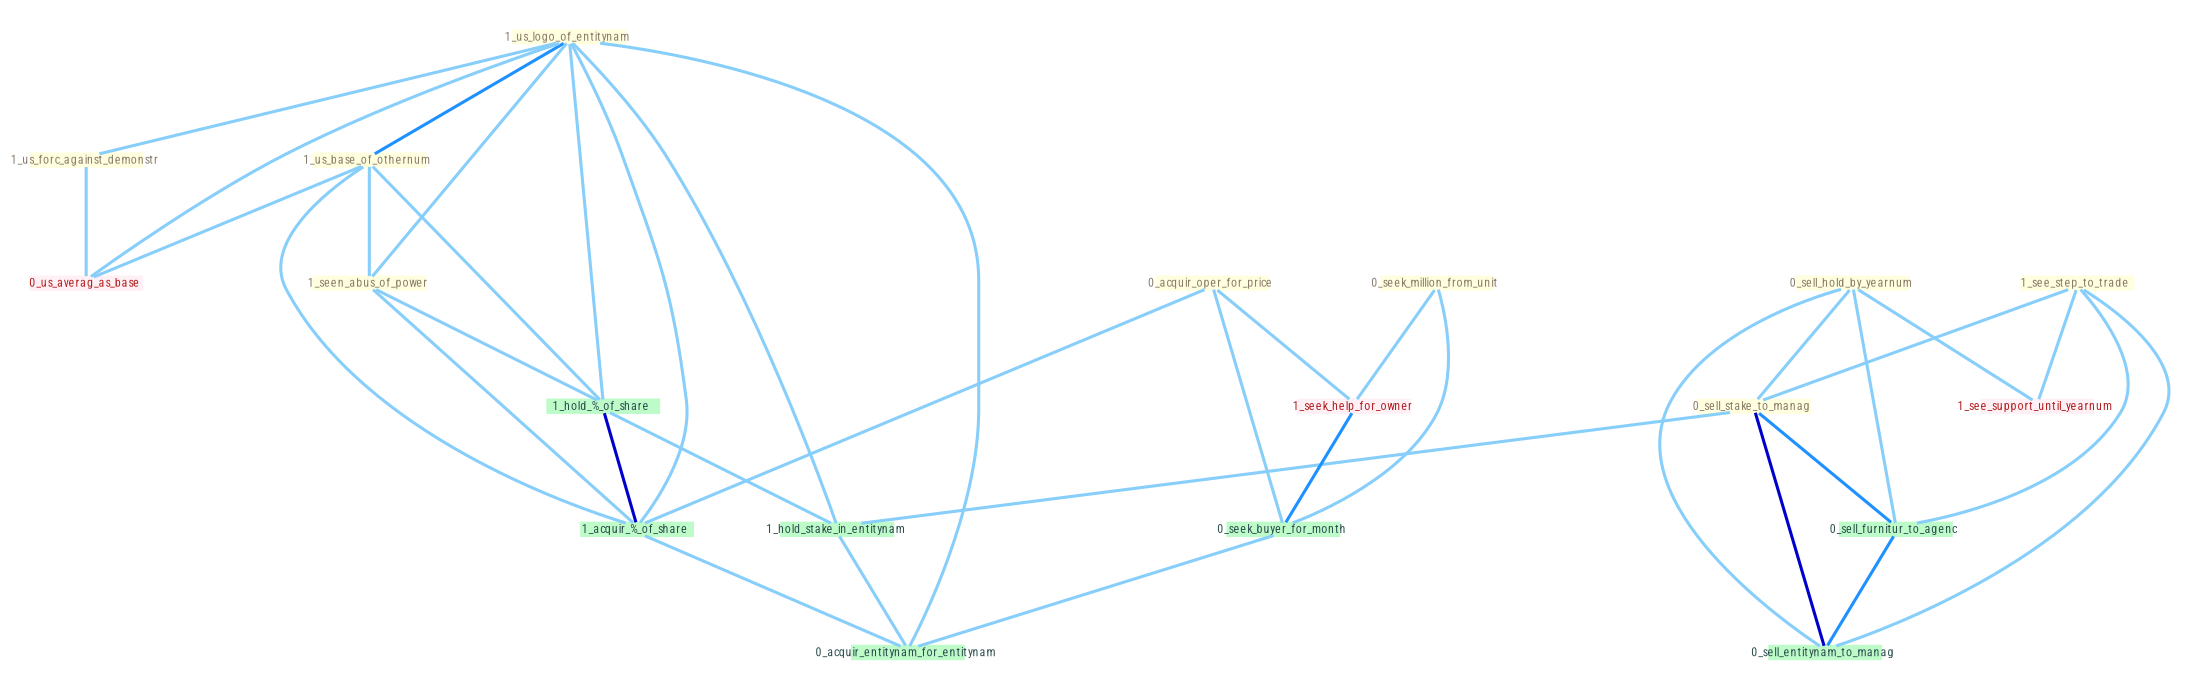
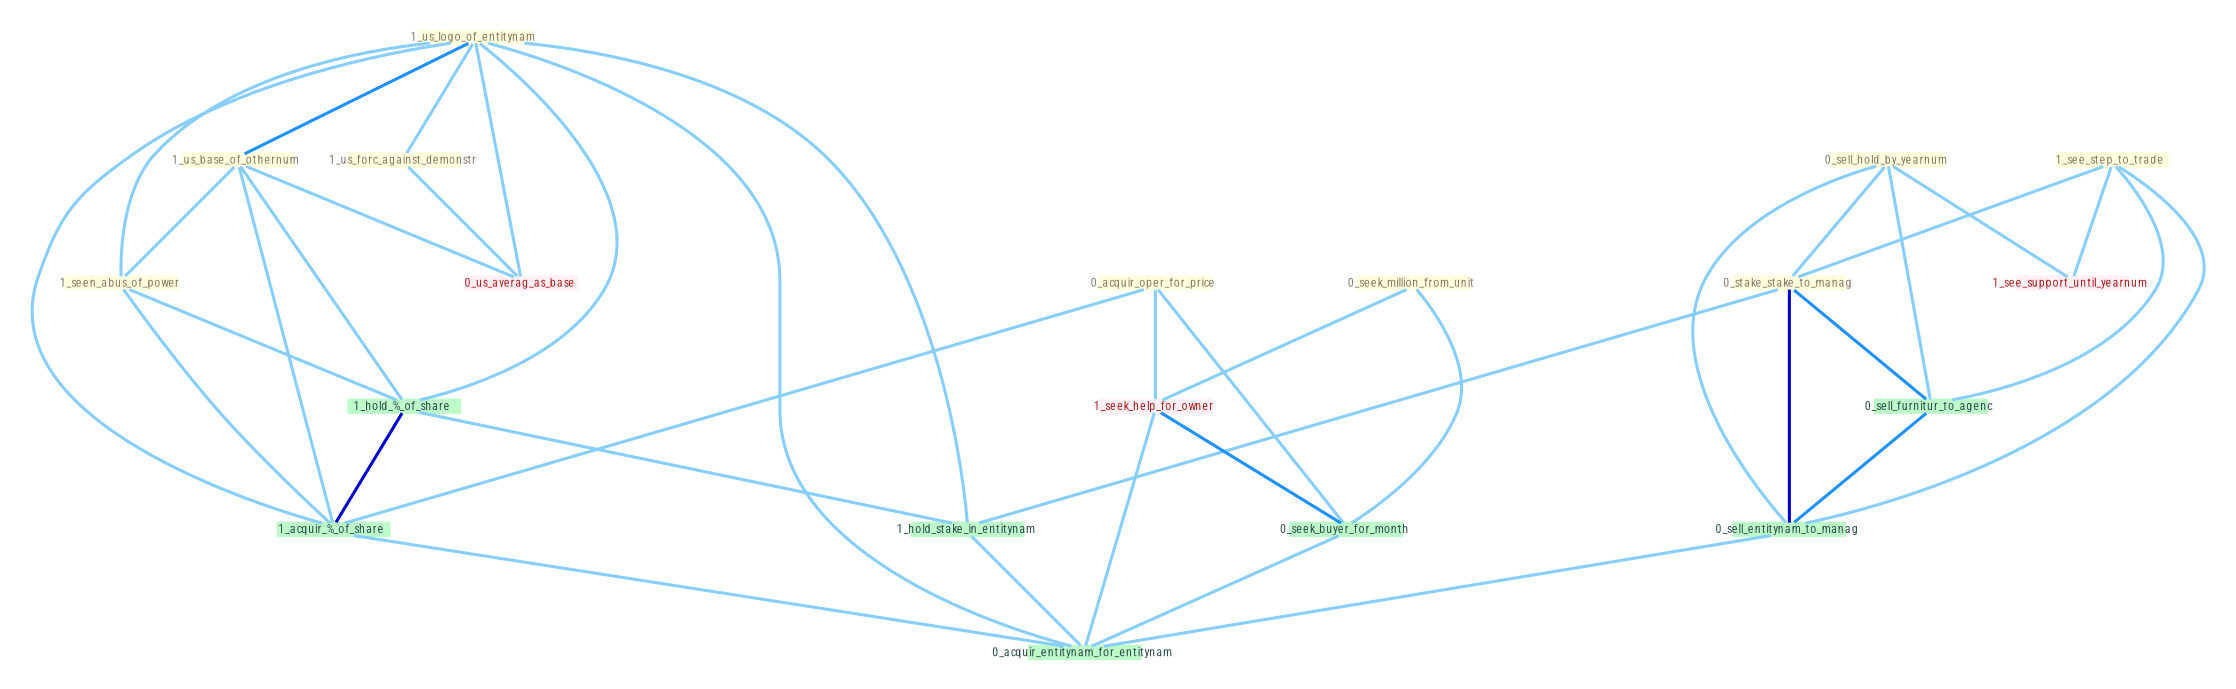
(1754, 406) -> (1789, 283)
none -> (1120, 529)
none -> (1437, 591)
